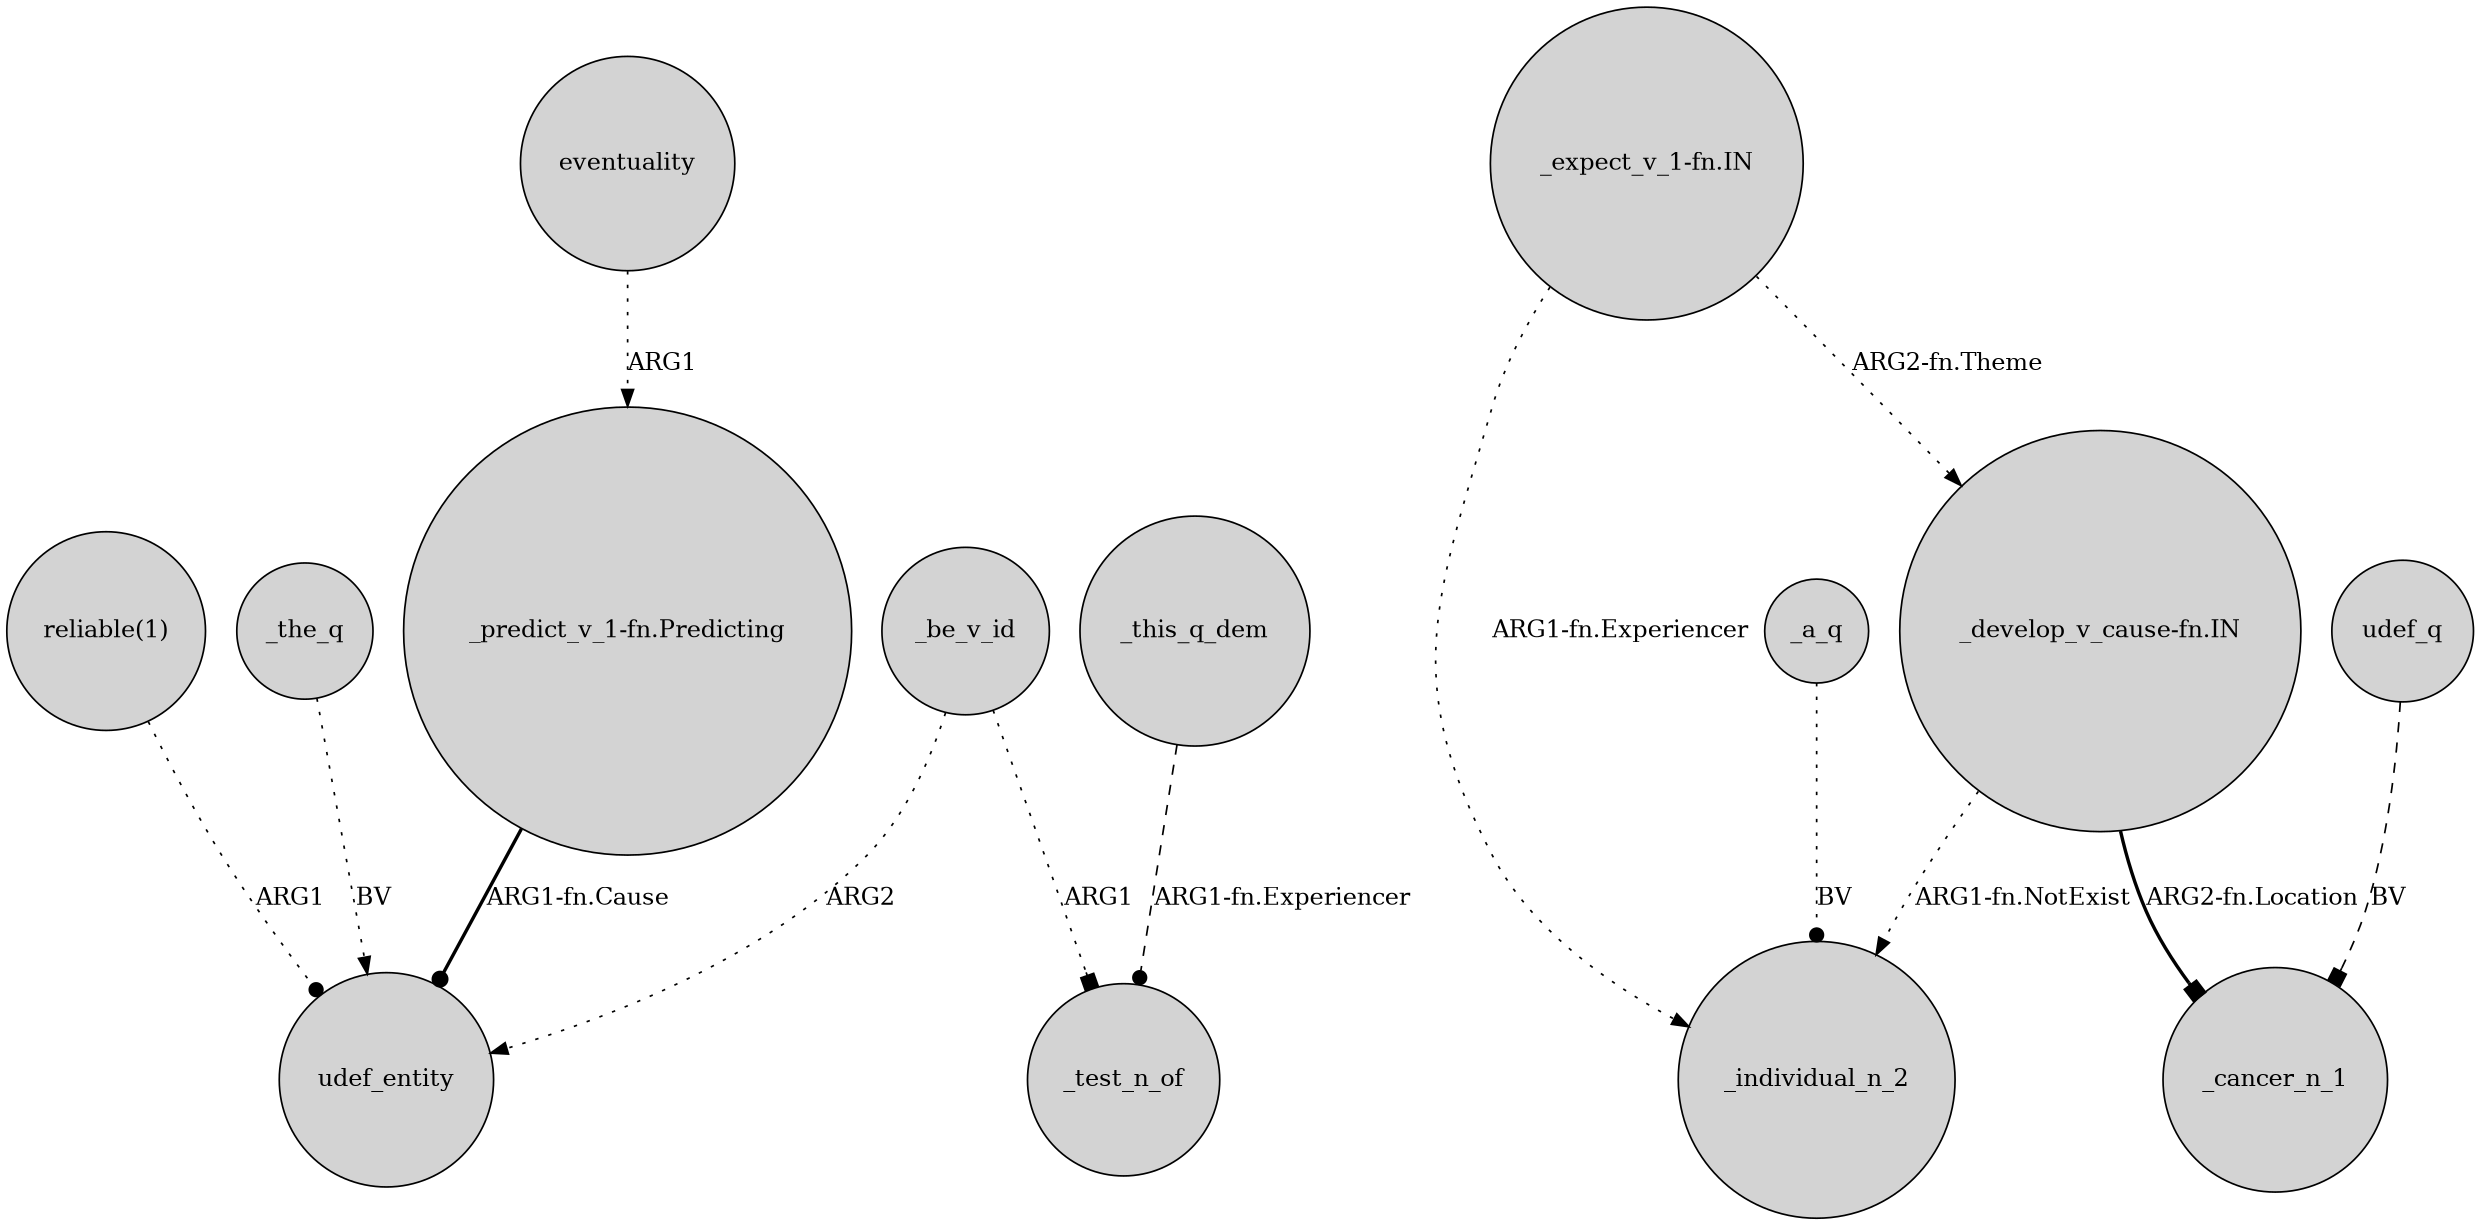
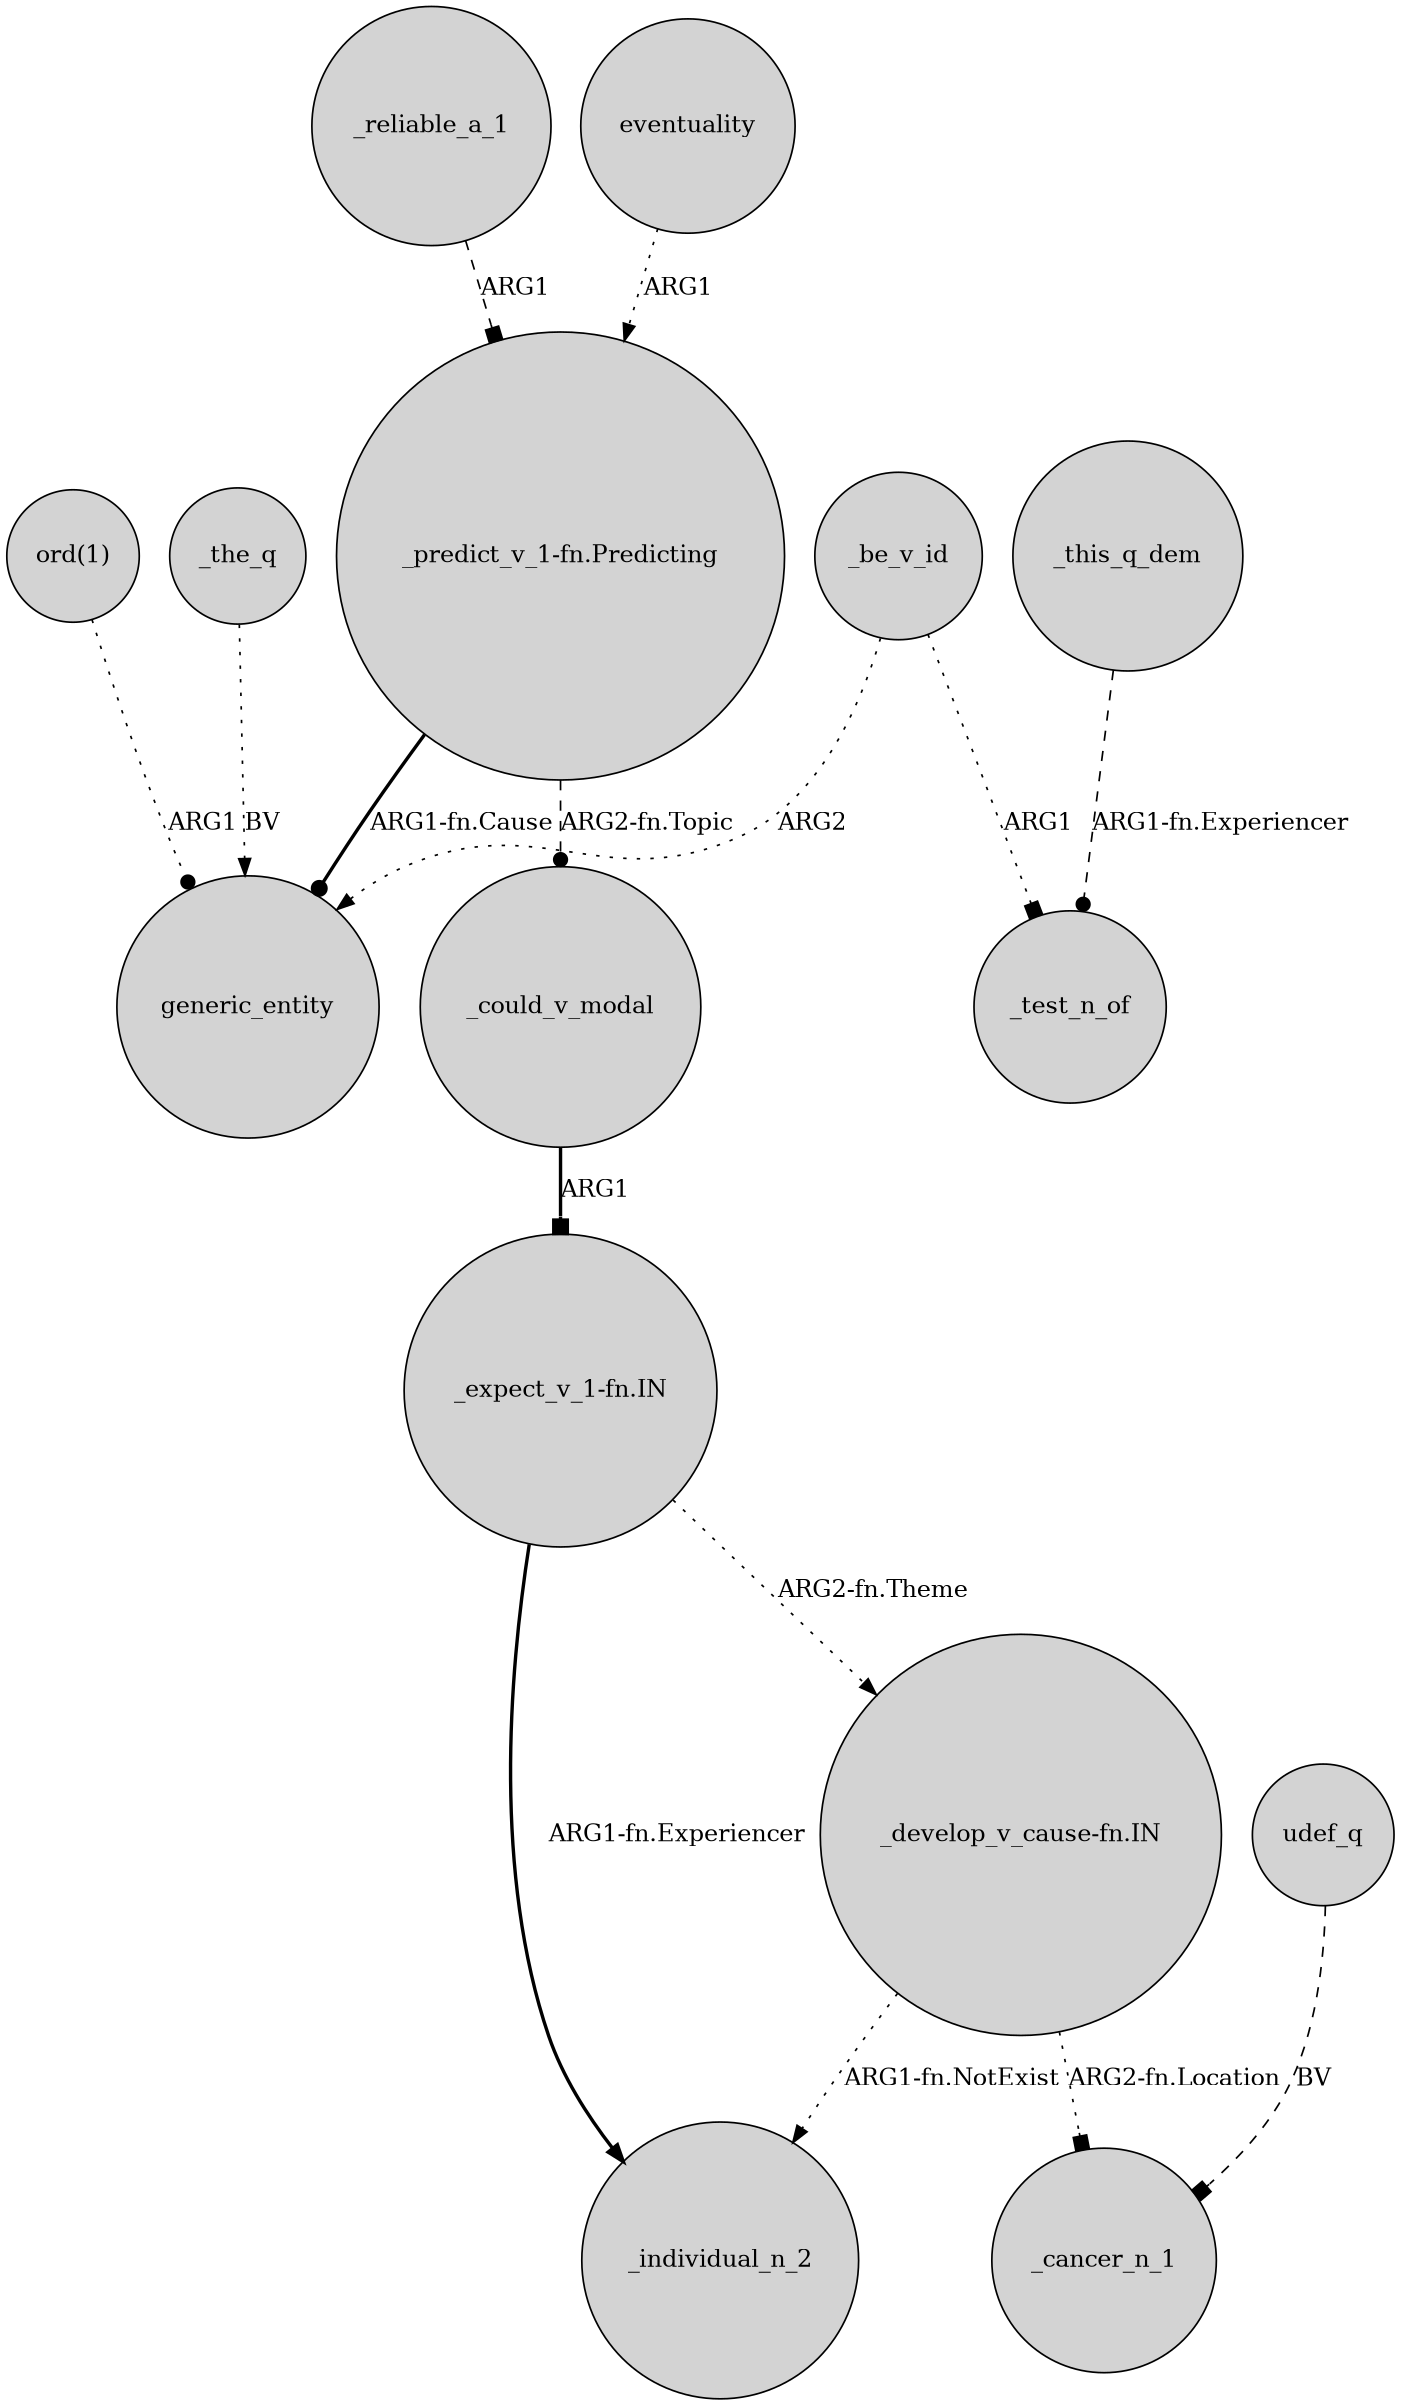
none -> (431, 126)
(106, 631) -> (73, 556)
(1817, 631) -> none
(1437, 690) -> (514, 1856)
(2146, 911) -> (1069, 2083)
none -> (561, 1007)
(386, 1080) -> (248, 1007)
